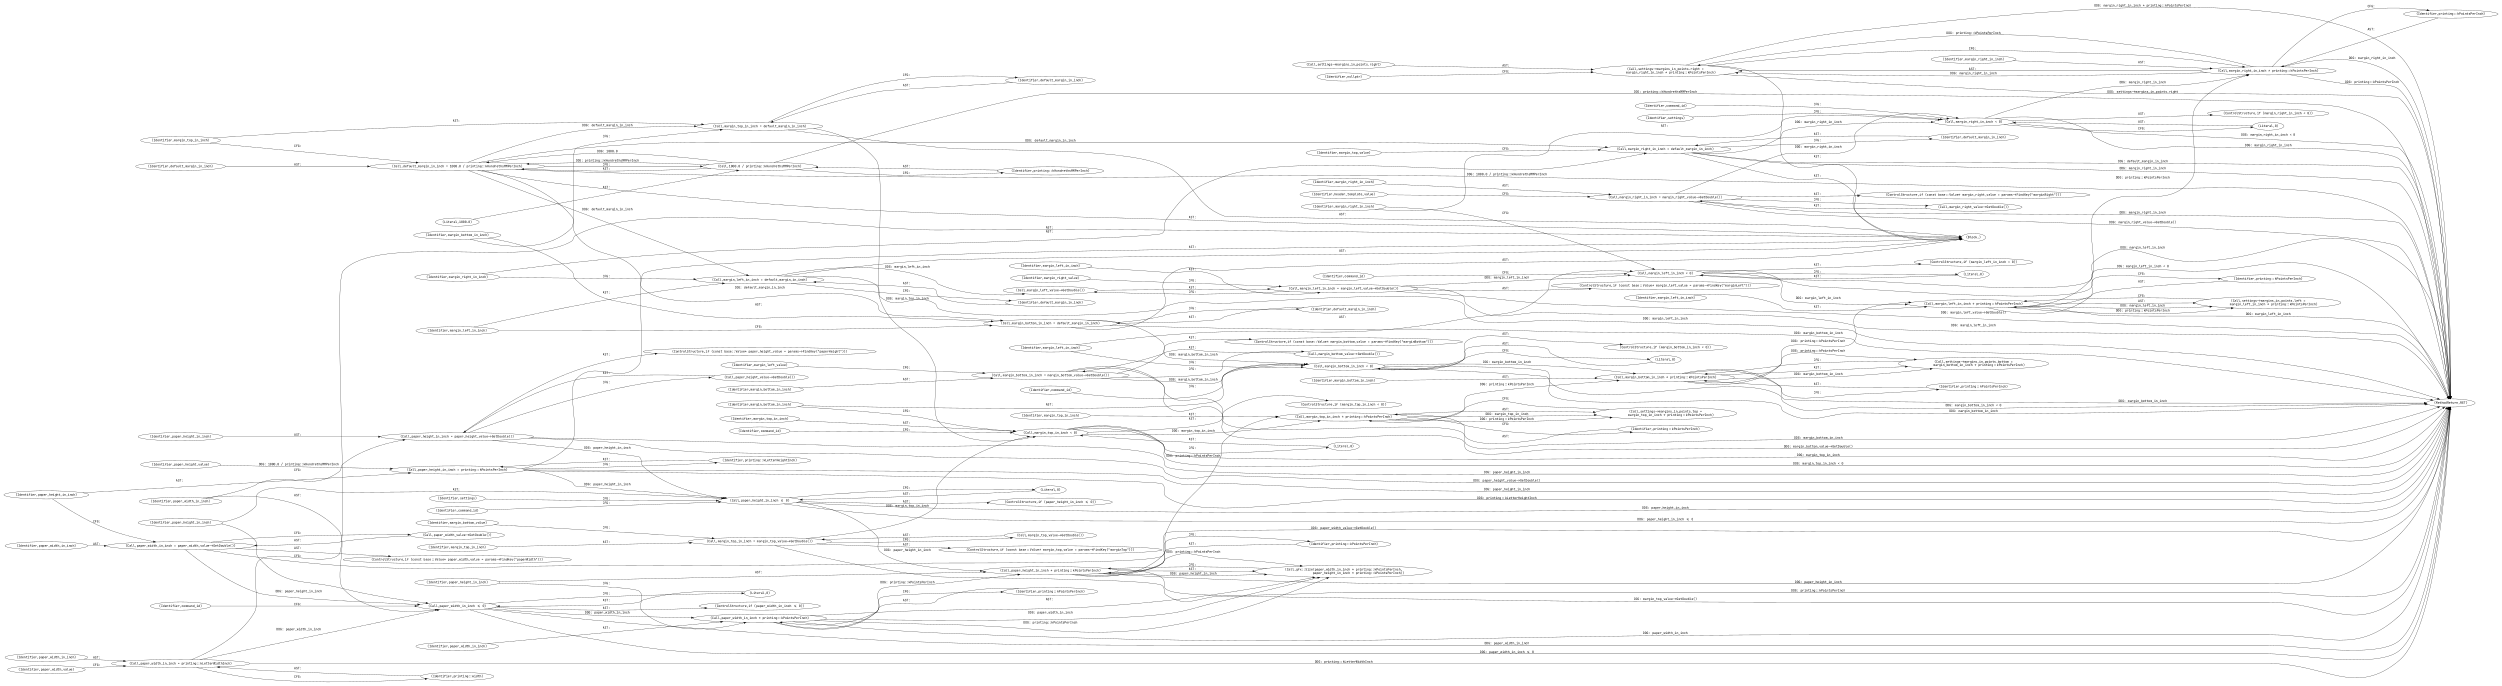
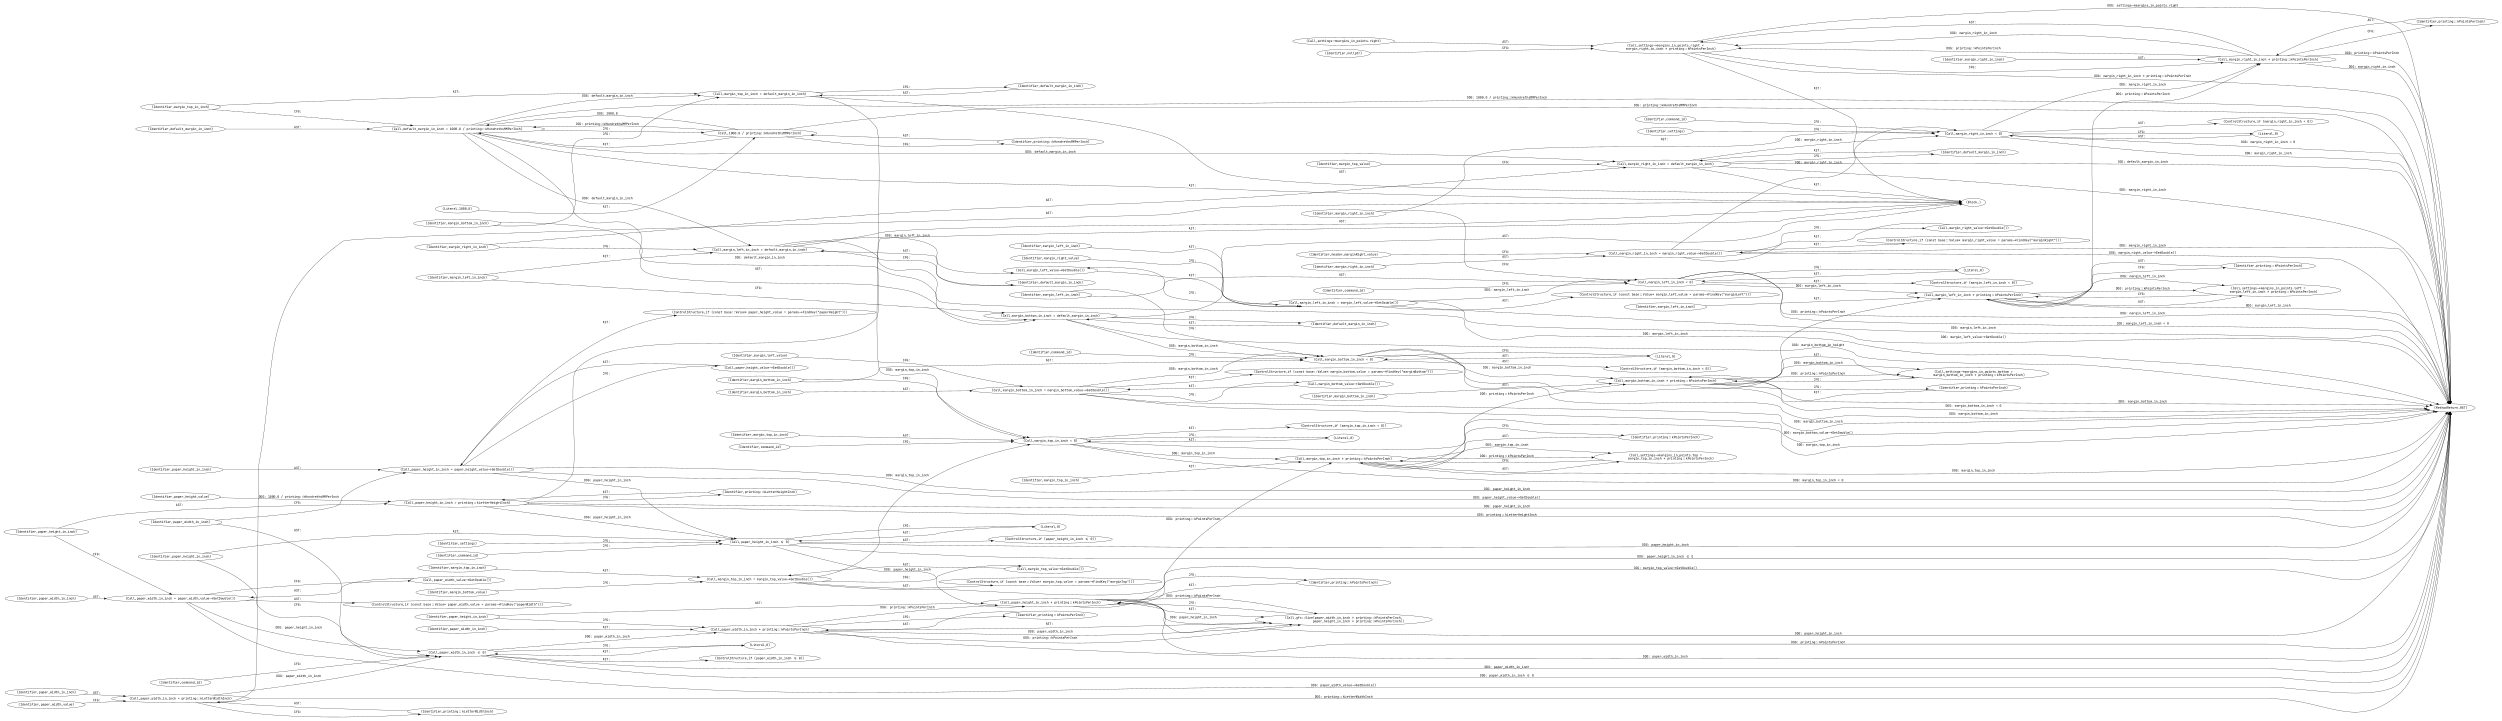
(1344, 194) -> (1344, 255)
(1818, 333) -> (1818, 345)
(457, 470) -> (457, 503)
none -> (1914, 474)
(457, 676) -> (457, 712)
